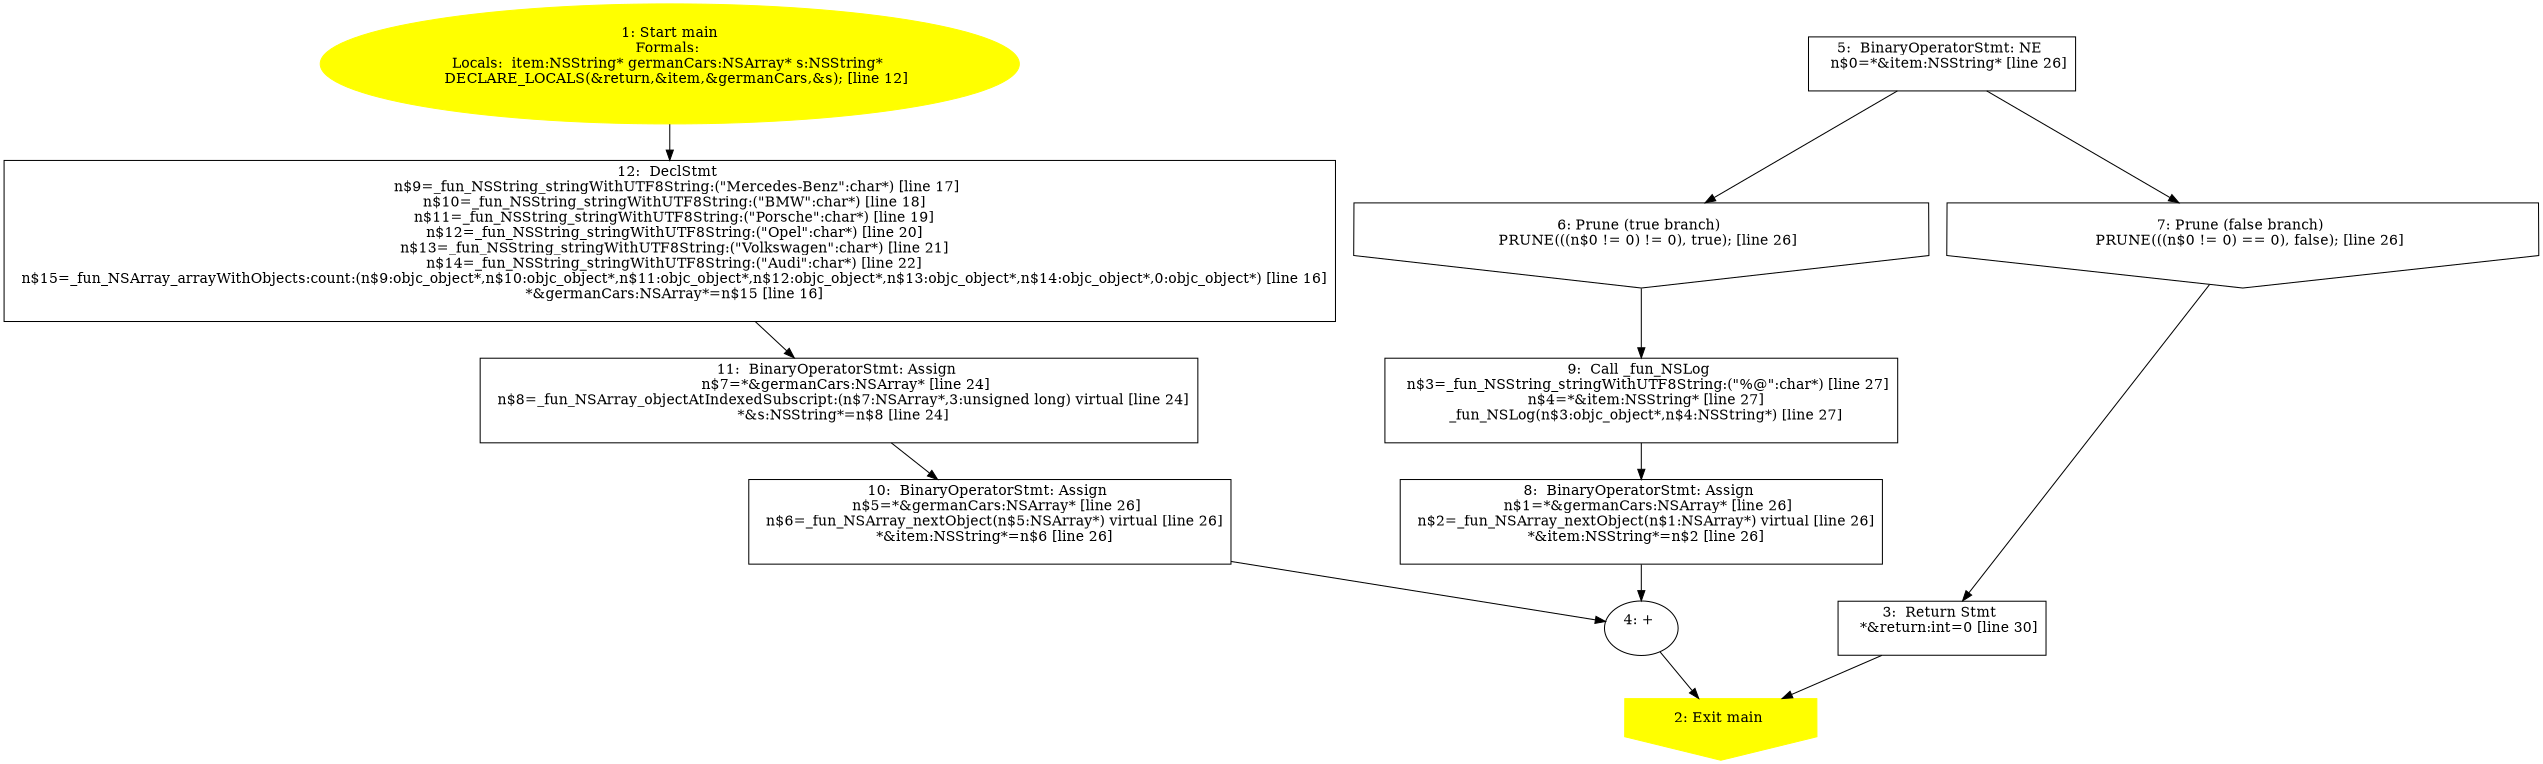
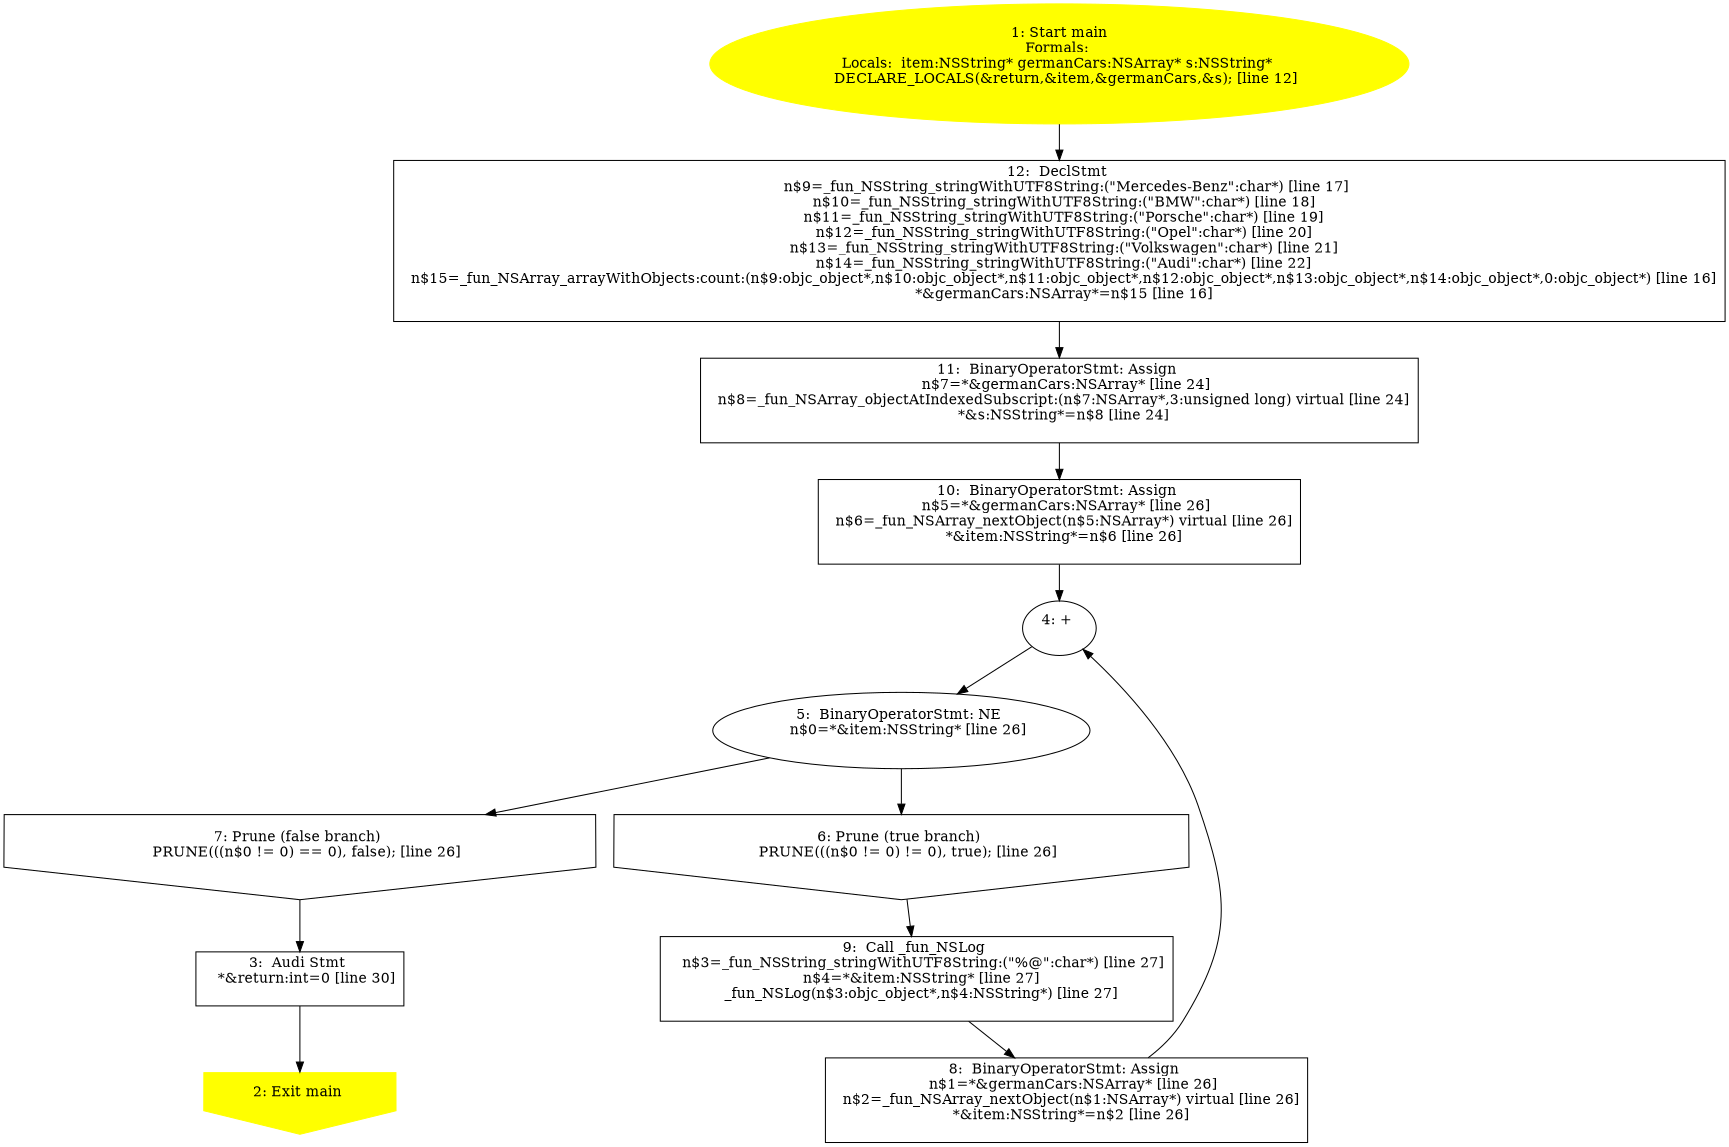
(1942, 64) -> (901, 731)
(1942, 628) -> (300, 979)
(1676, 671) -> (999, 668)
